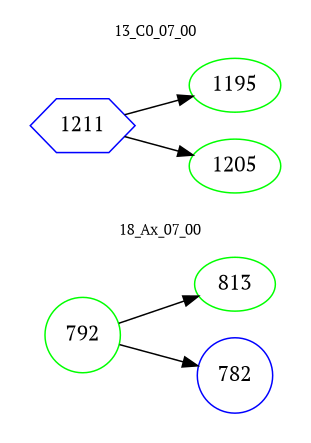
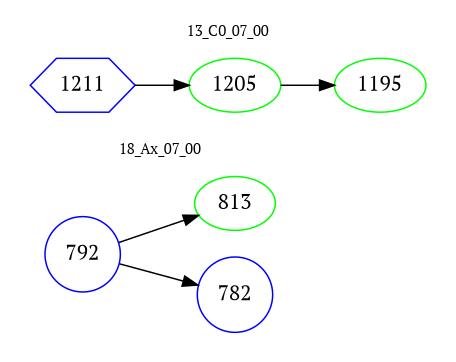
(152, 107) -> (300, 85)
(83, 335) -> (83, 254)
